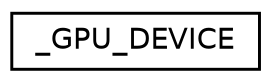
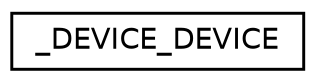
(136, 41) -> (158, 41)
